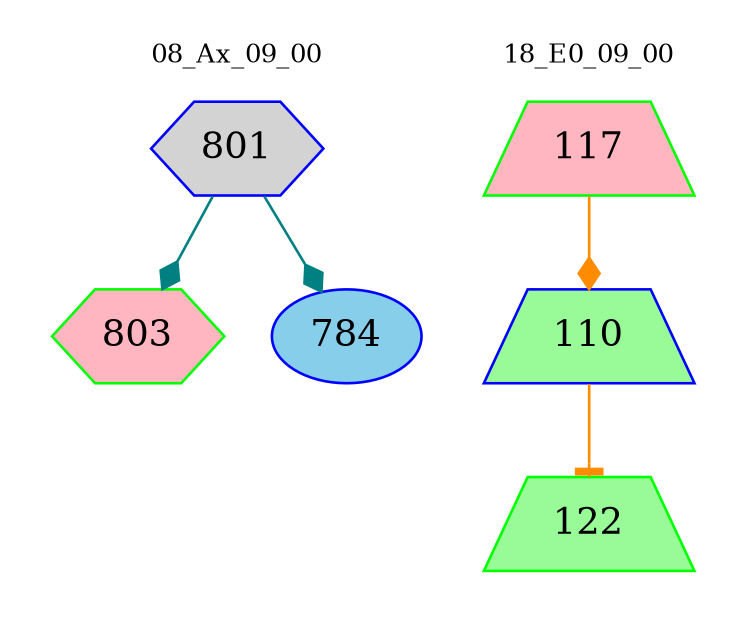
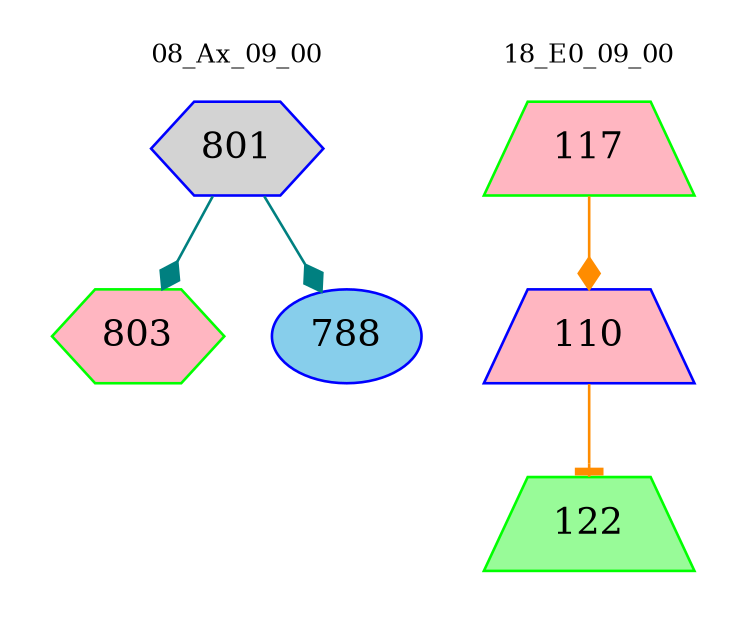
(347, 336) -> (347, 336)
(589, 336) -> (589, 336)
